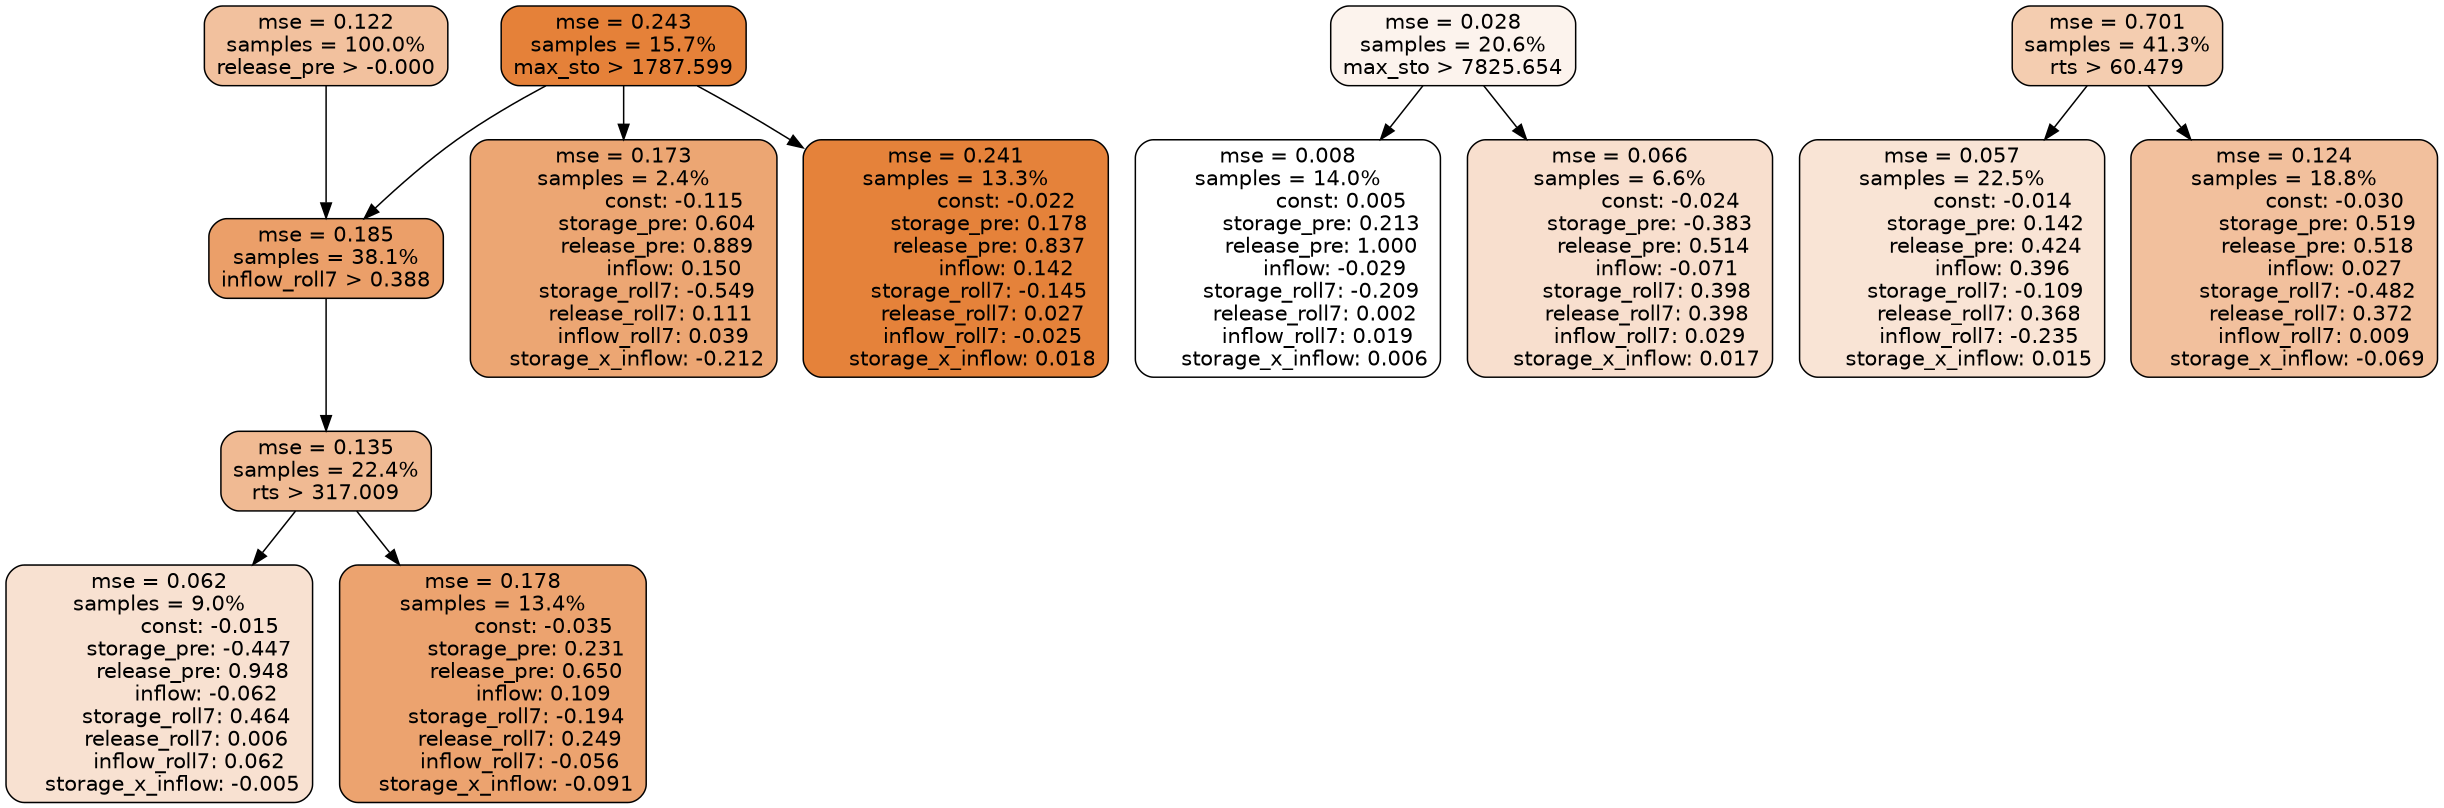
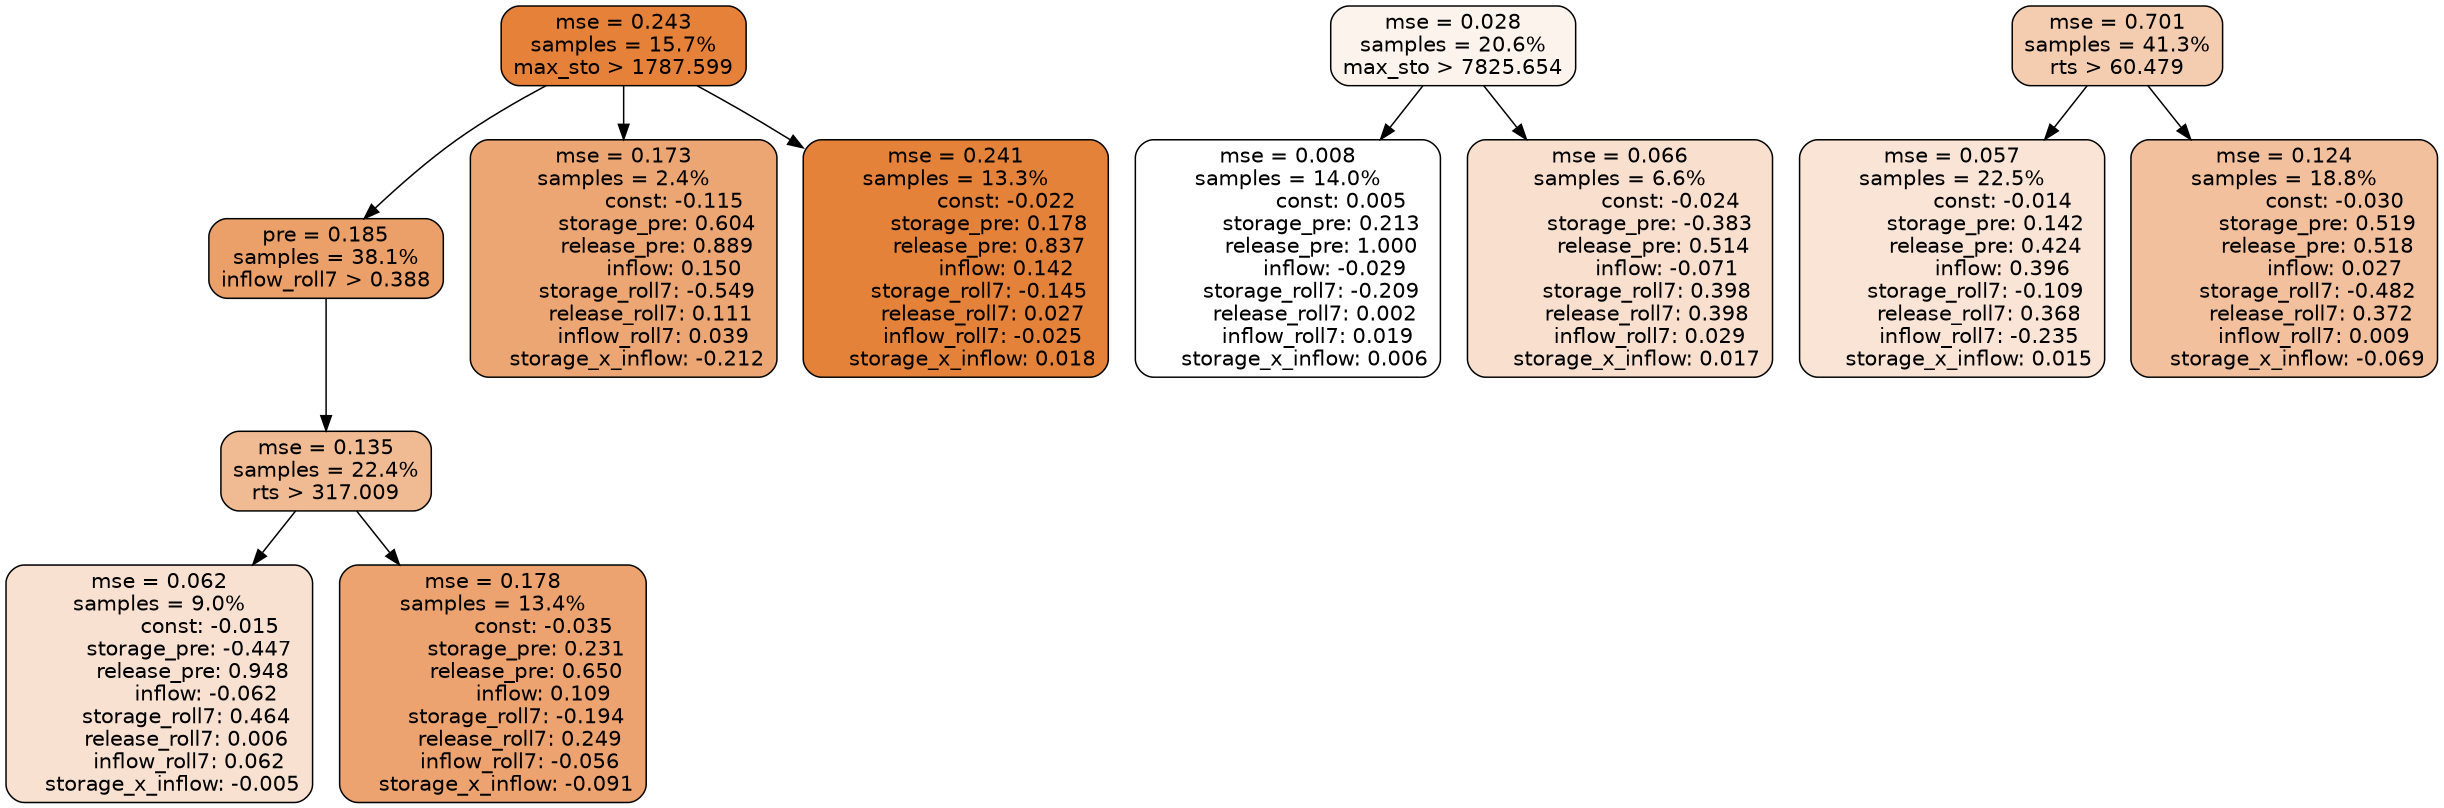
(326, 46) -> none
(326, 258) -> (326, 258)
